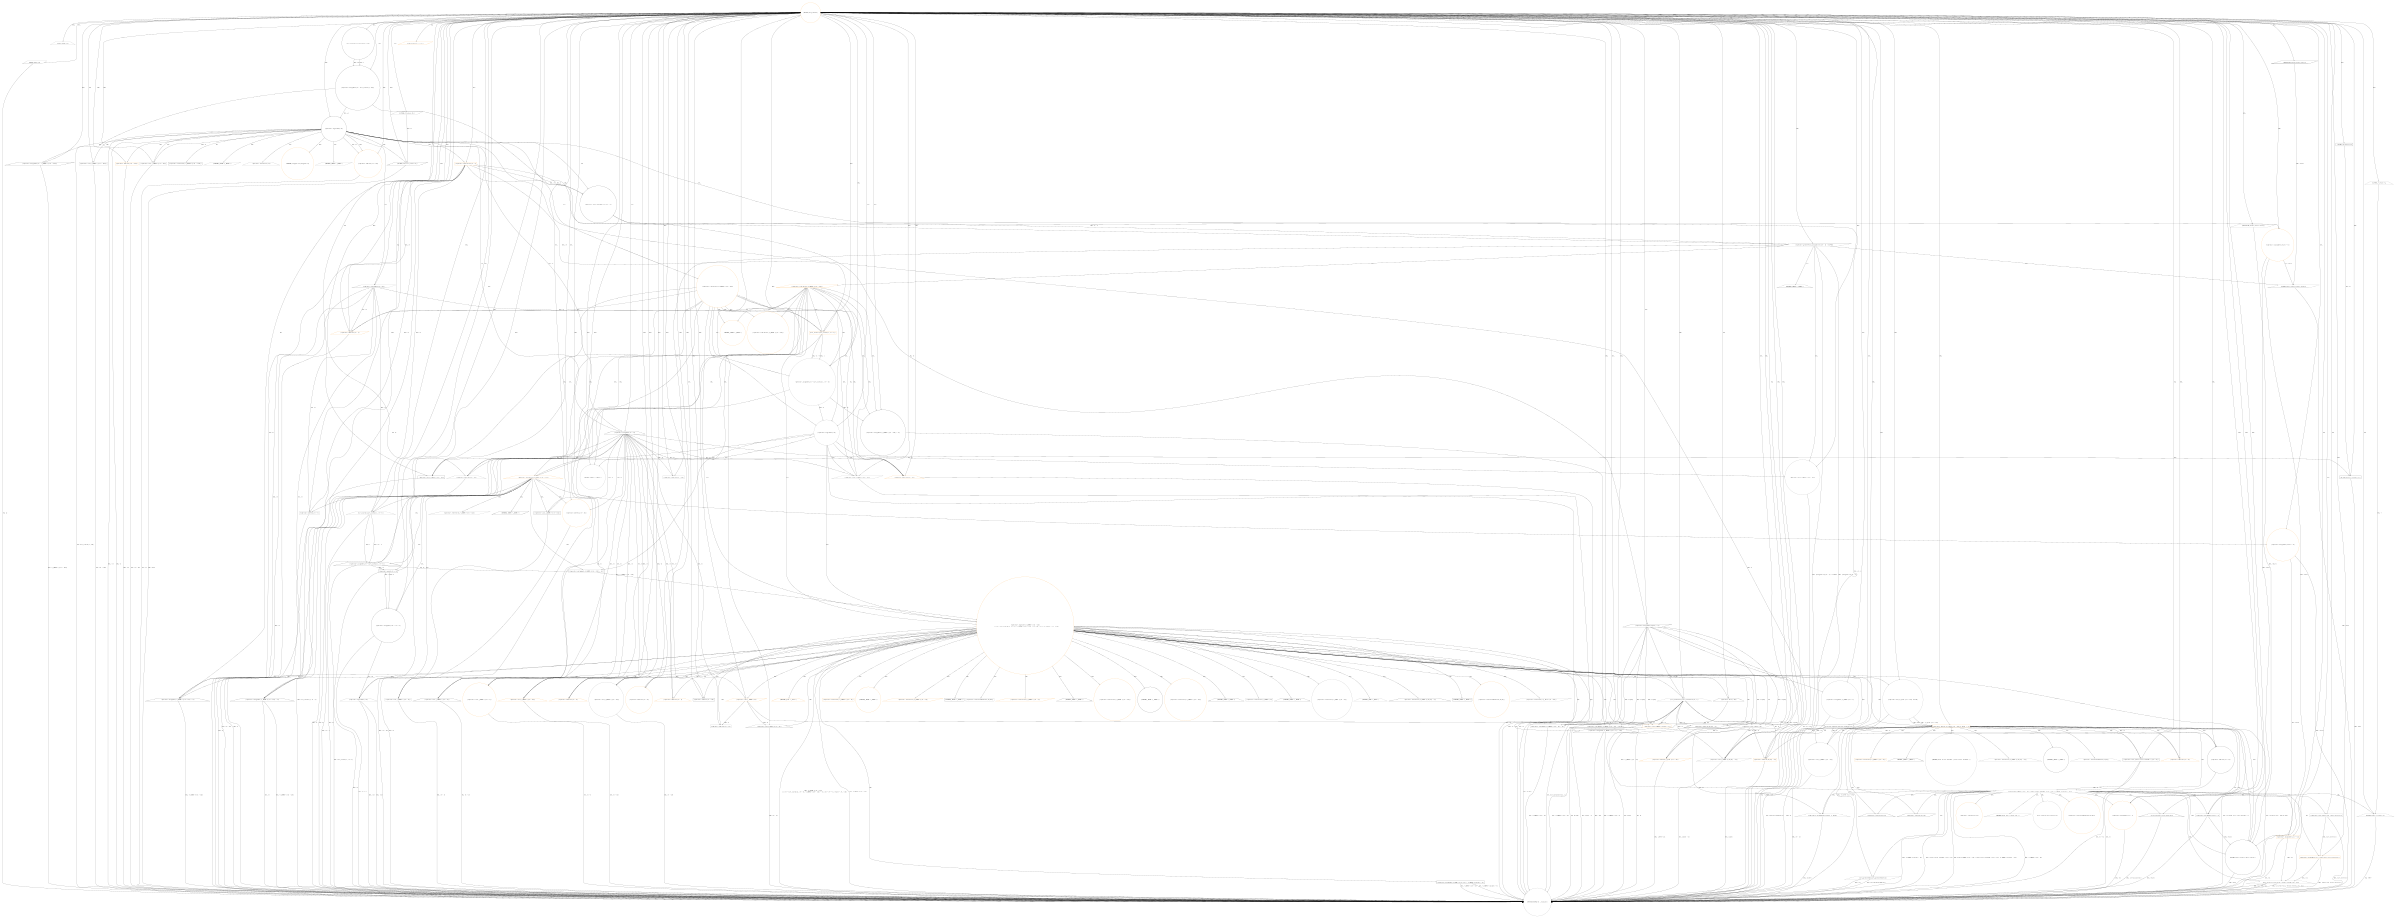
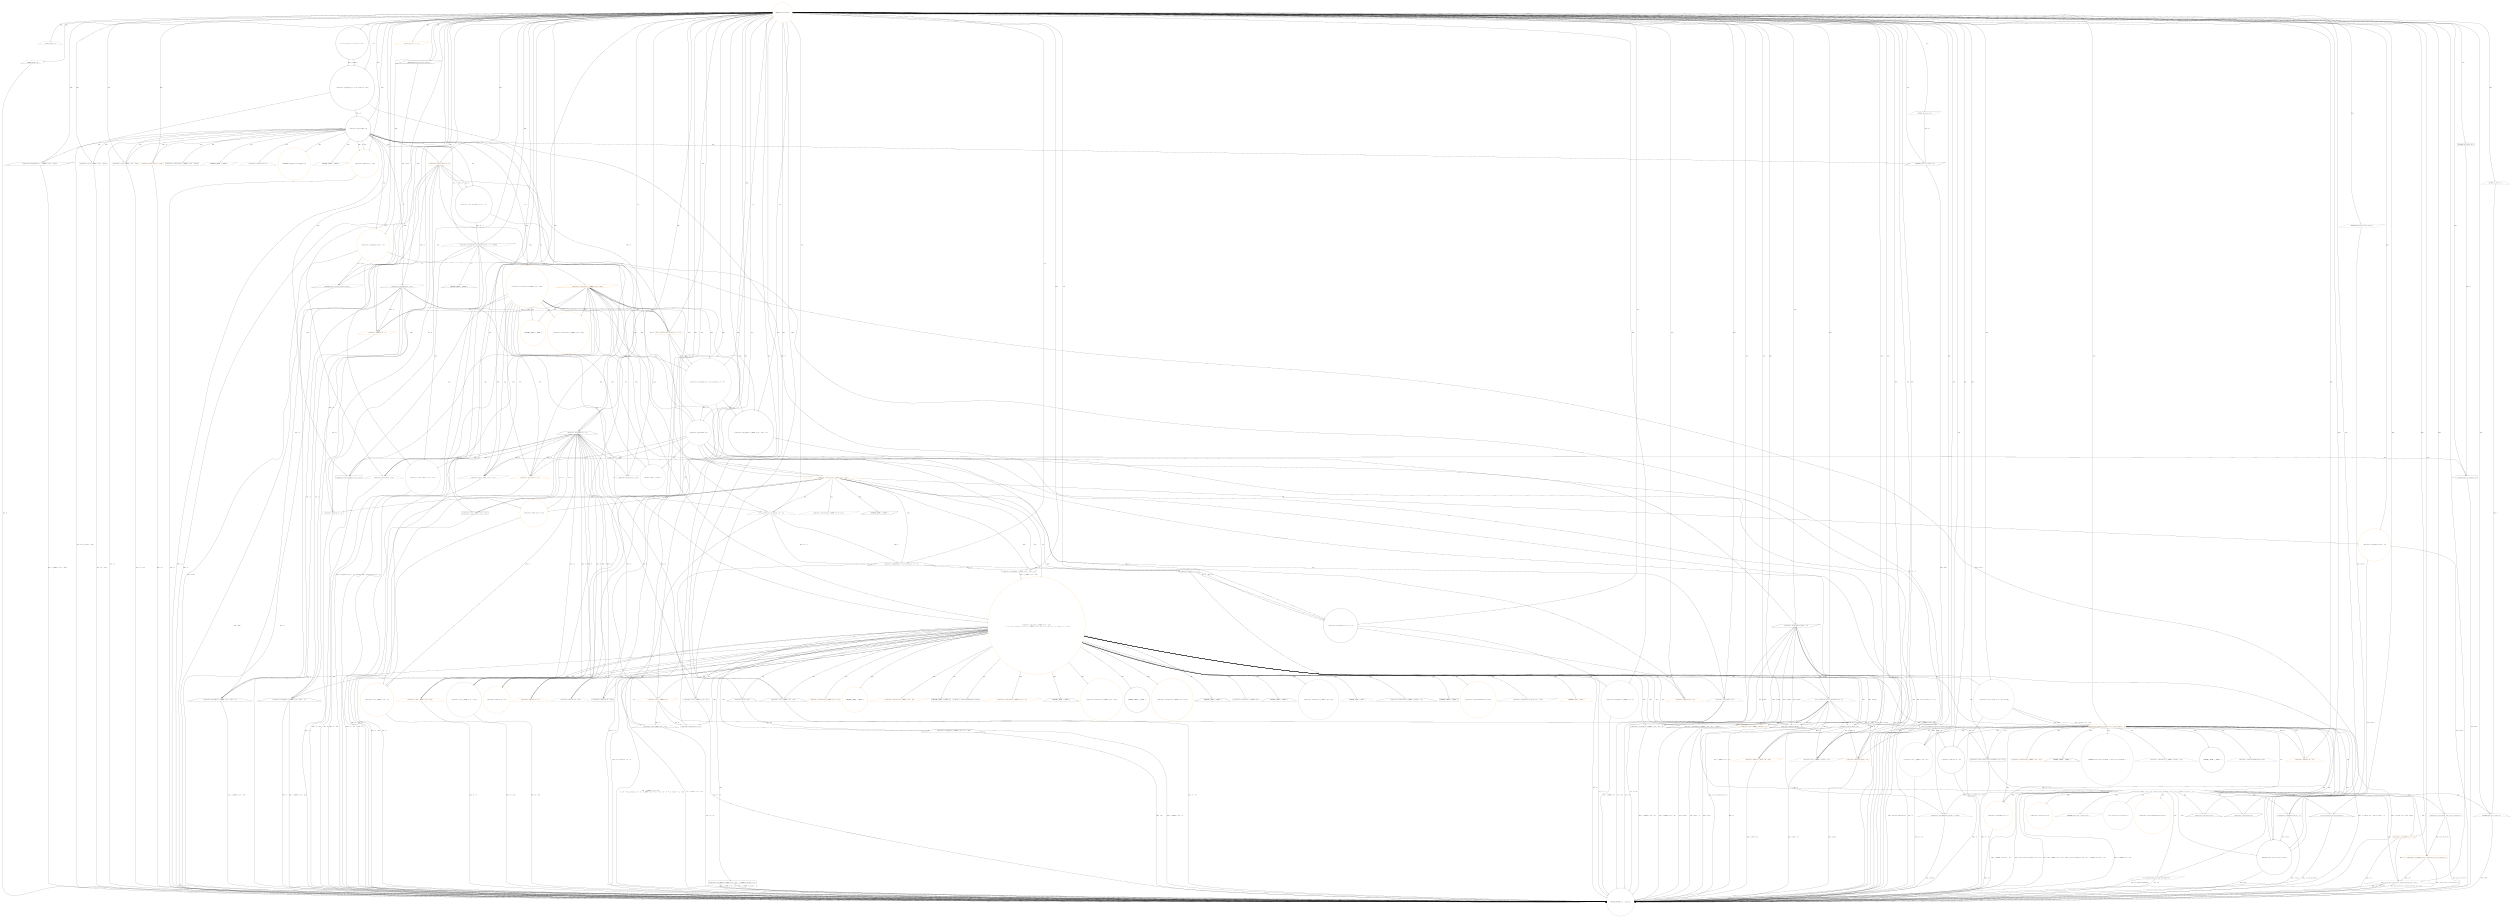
none -> (570, 700)
